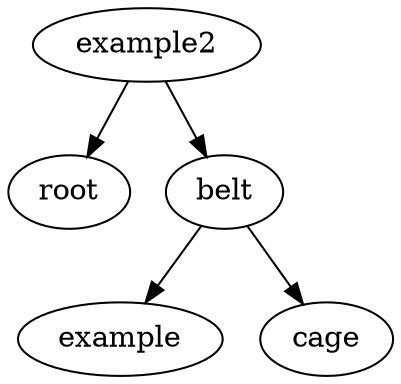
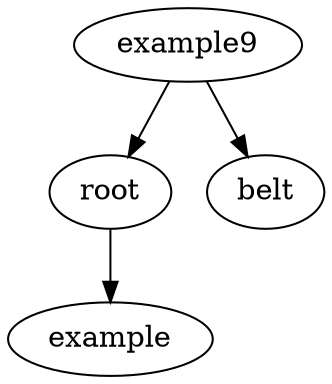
(147, 45) -> (188, 45)
(180, 256) -> (110, 256)
(327, 339) -> none
